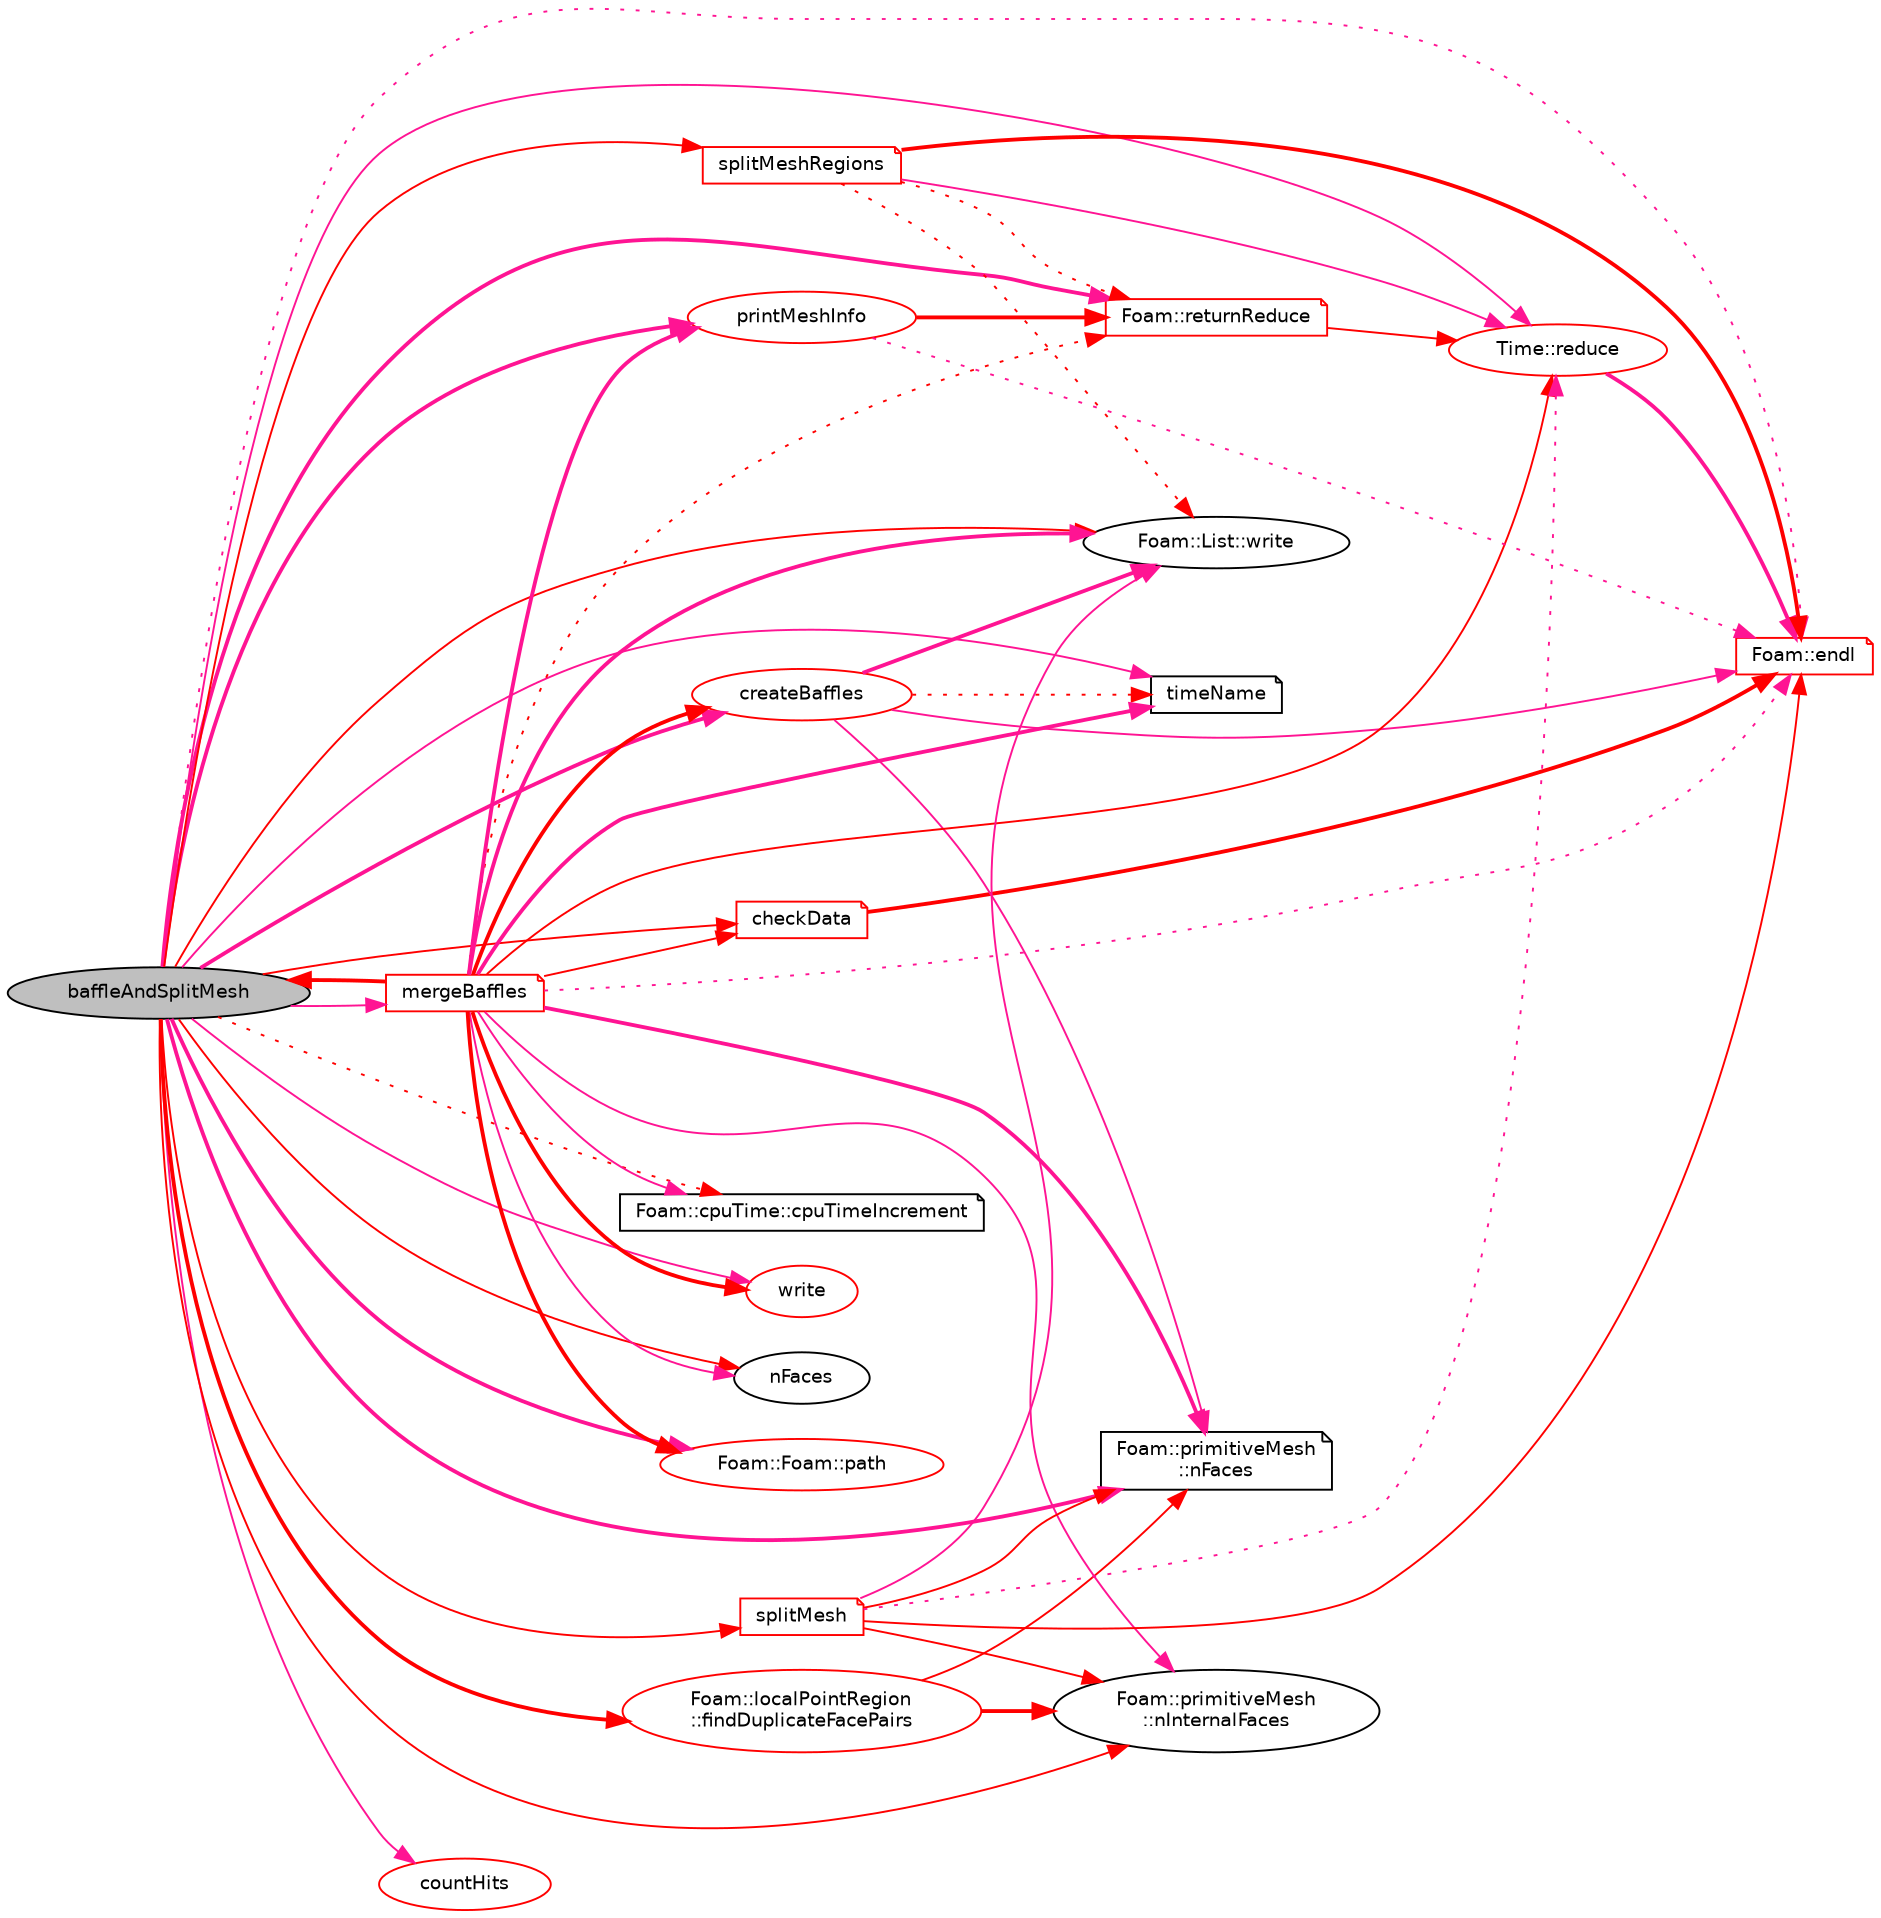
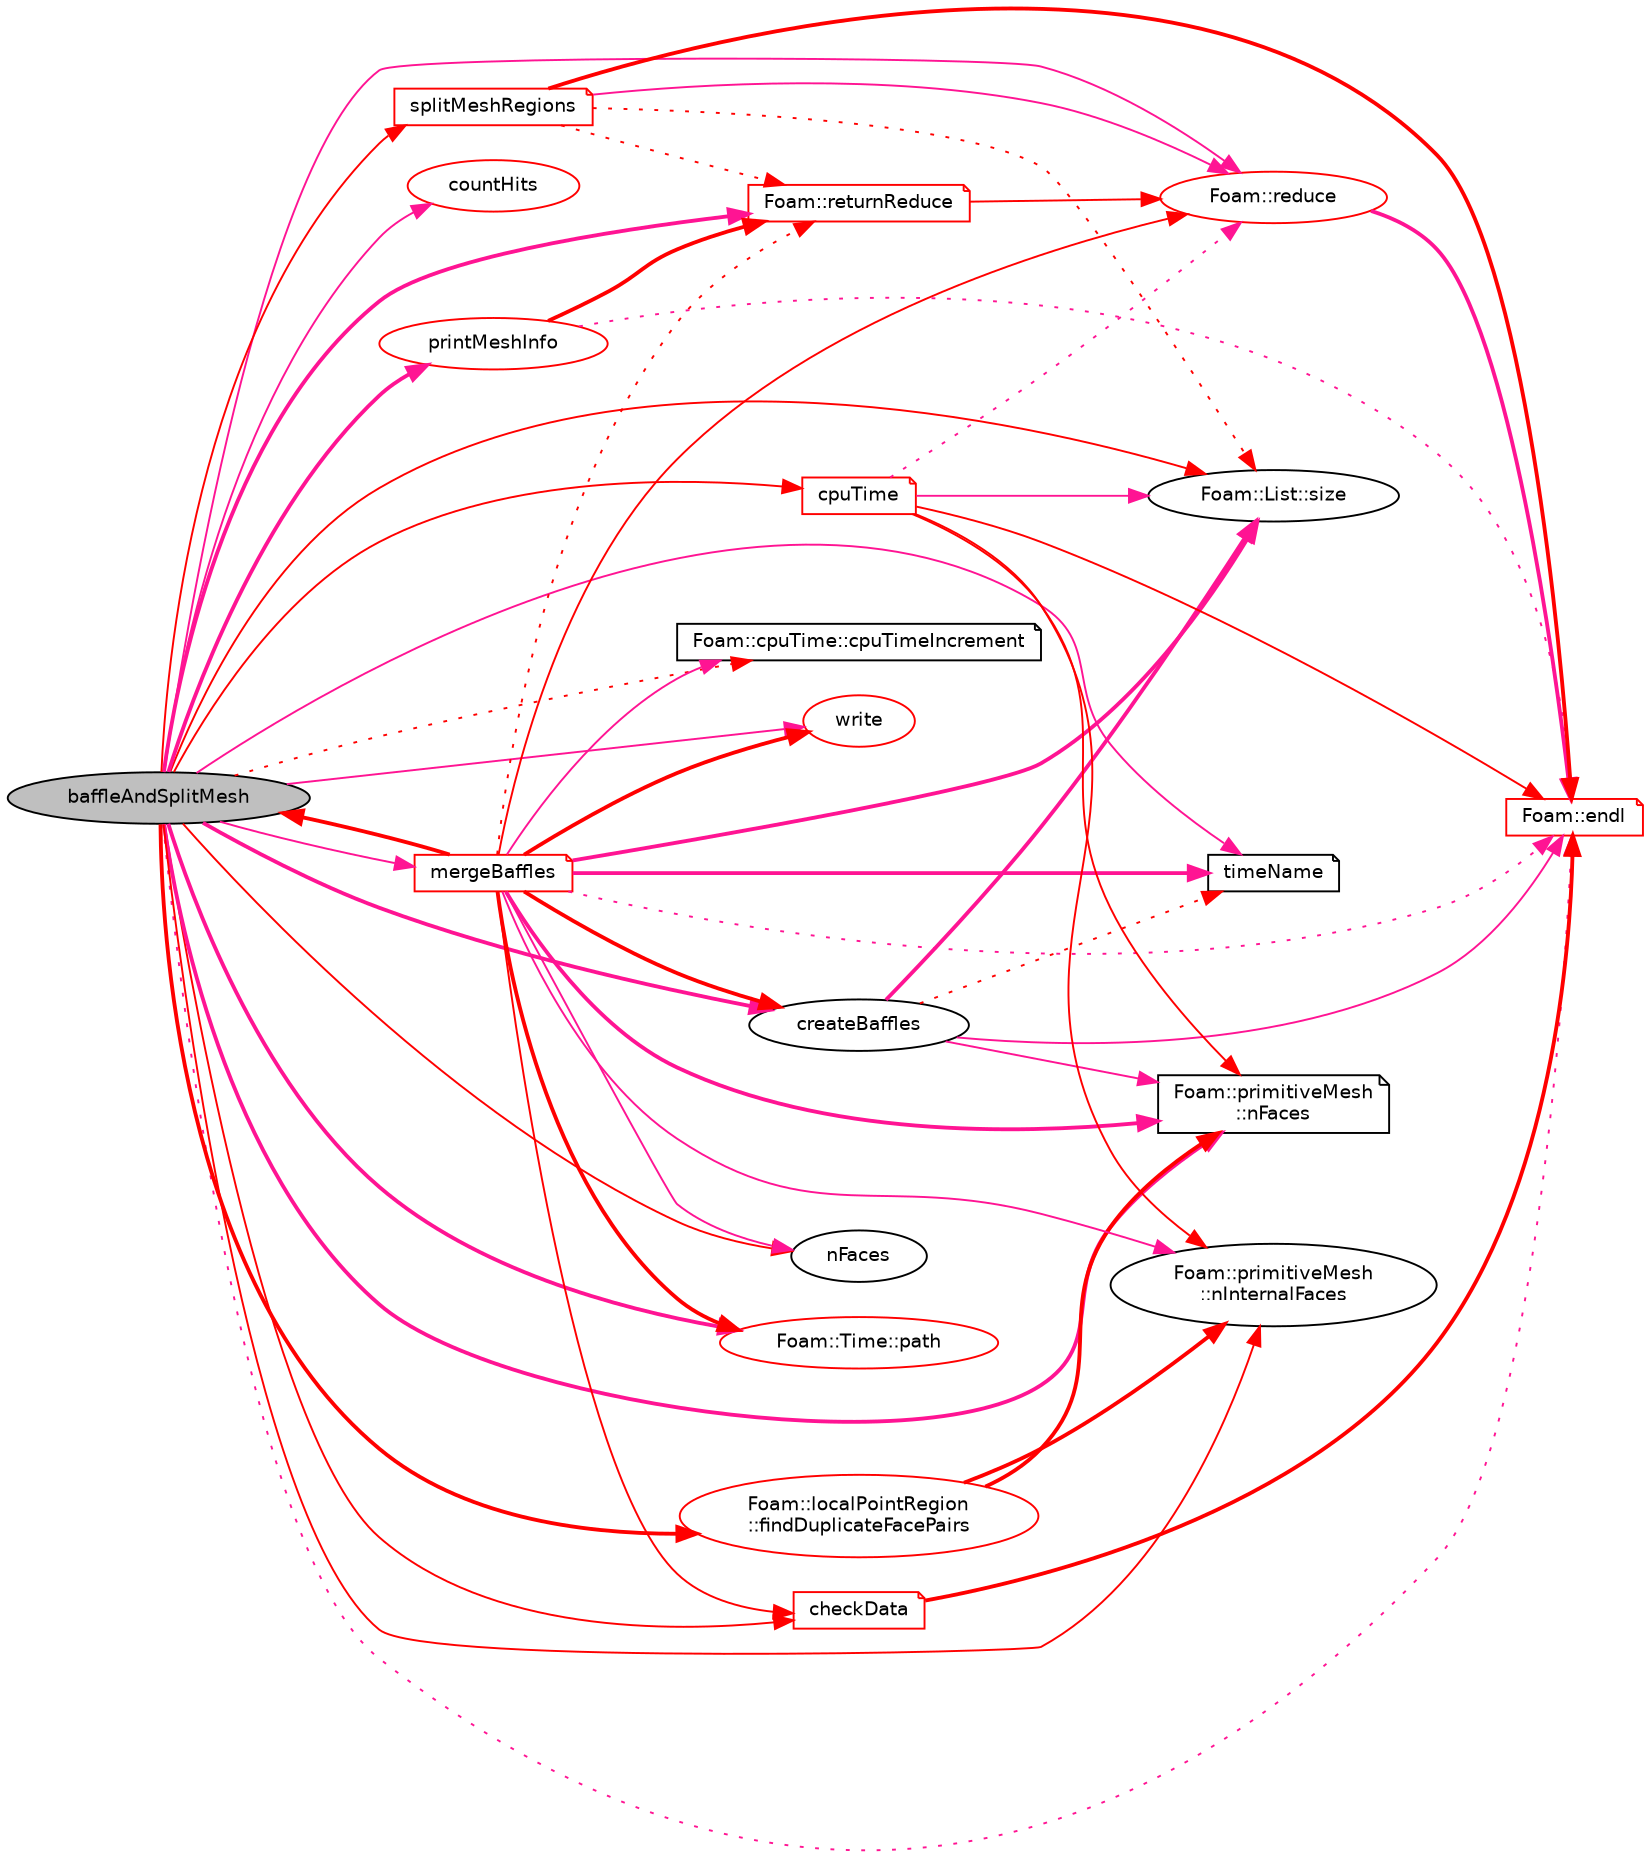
(1558, 350) -> (1274, 197)
(1216, 543) -> (1274, 496)
(525, 630) -> none
(802, 695) -> (859, 1025)
(802, 1465) -> (859, 1343)
(1056, 1606) -> (1079, 1365)
(802, 1617) -> (859, 496)
